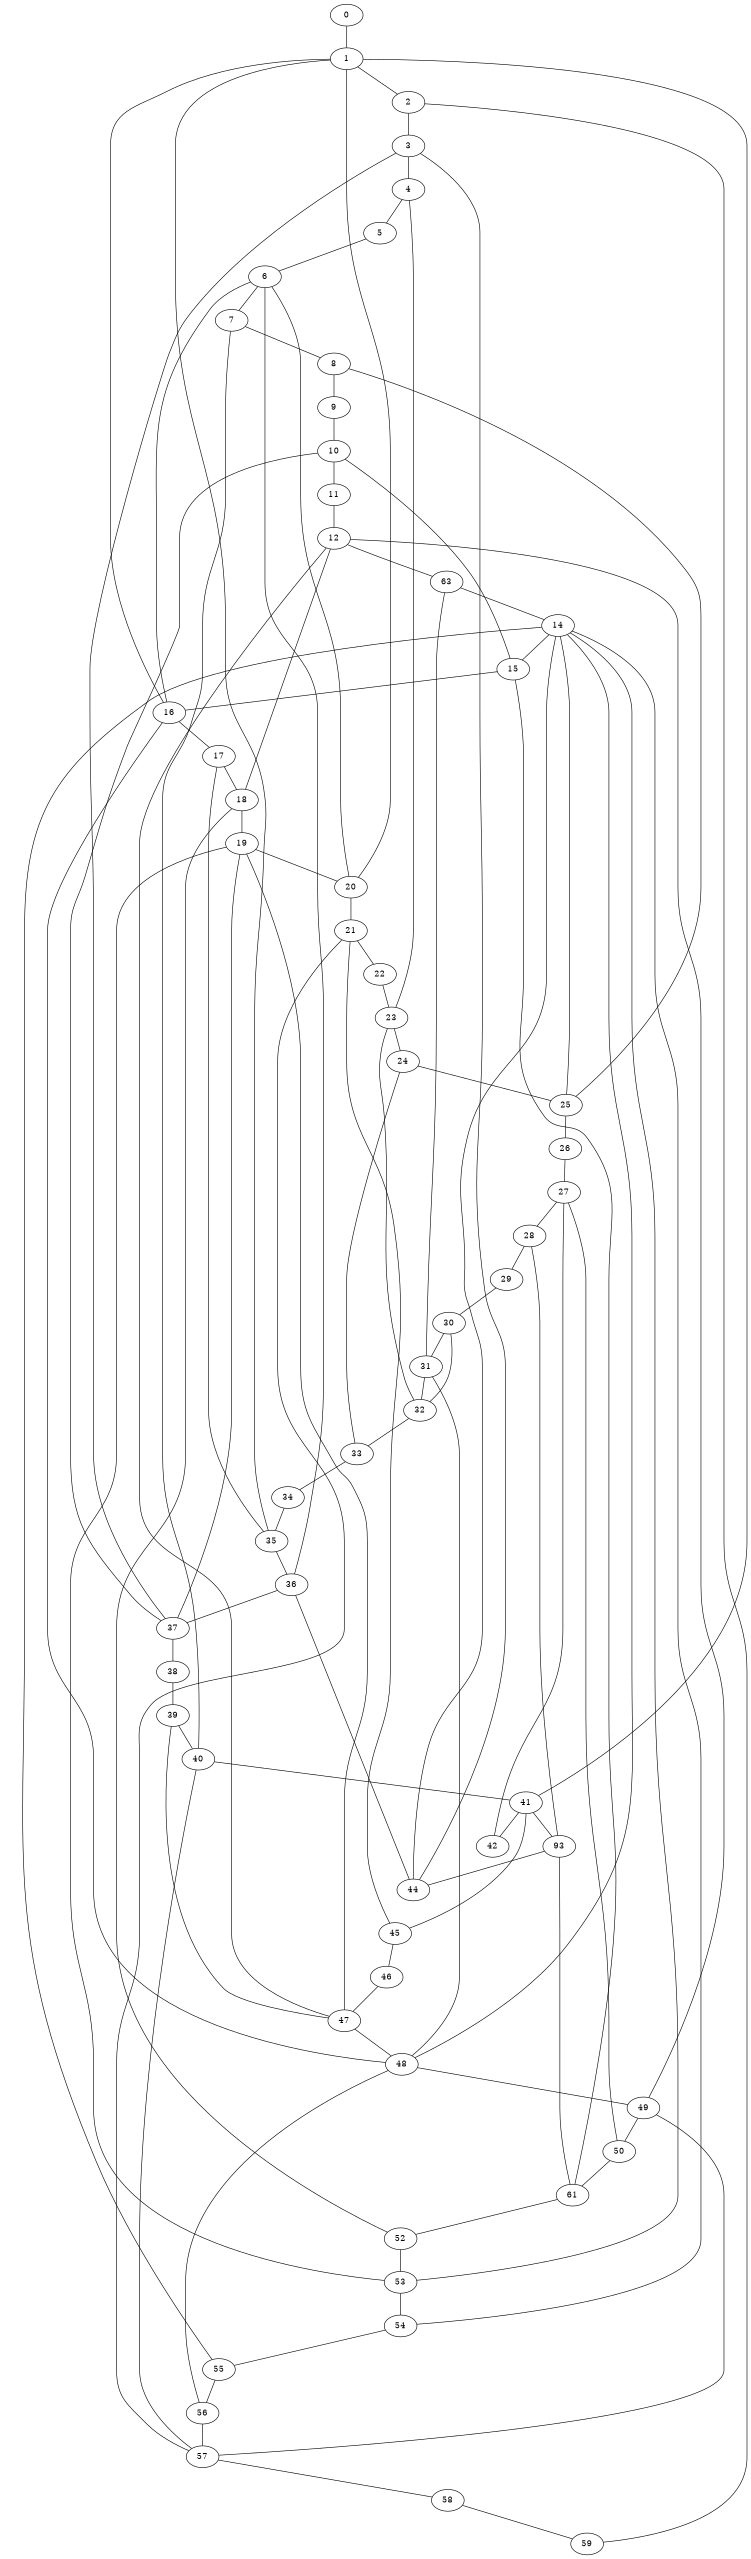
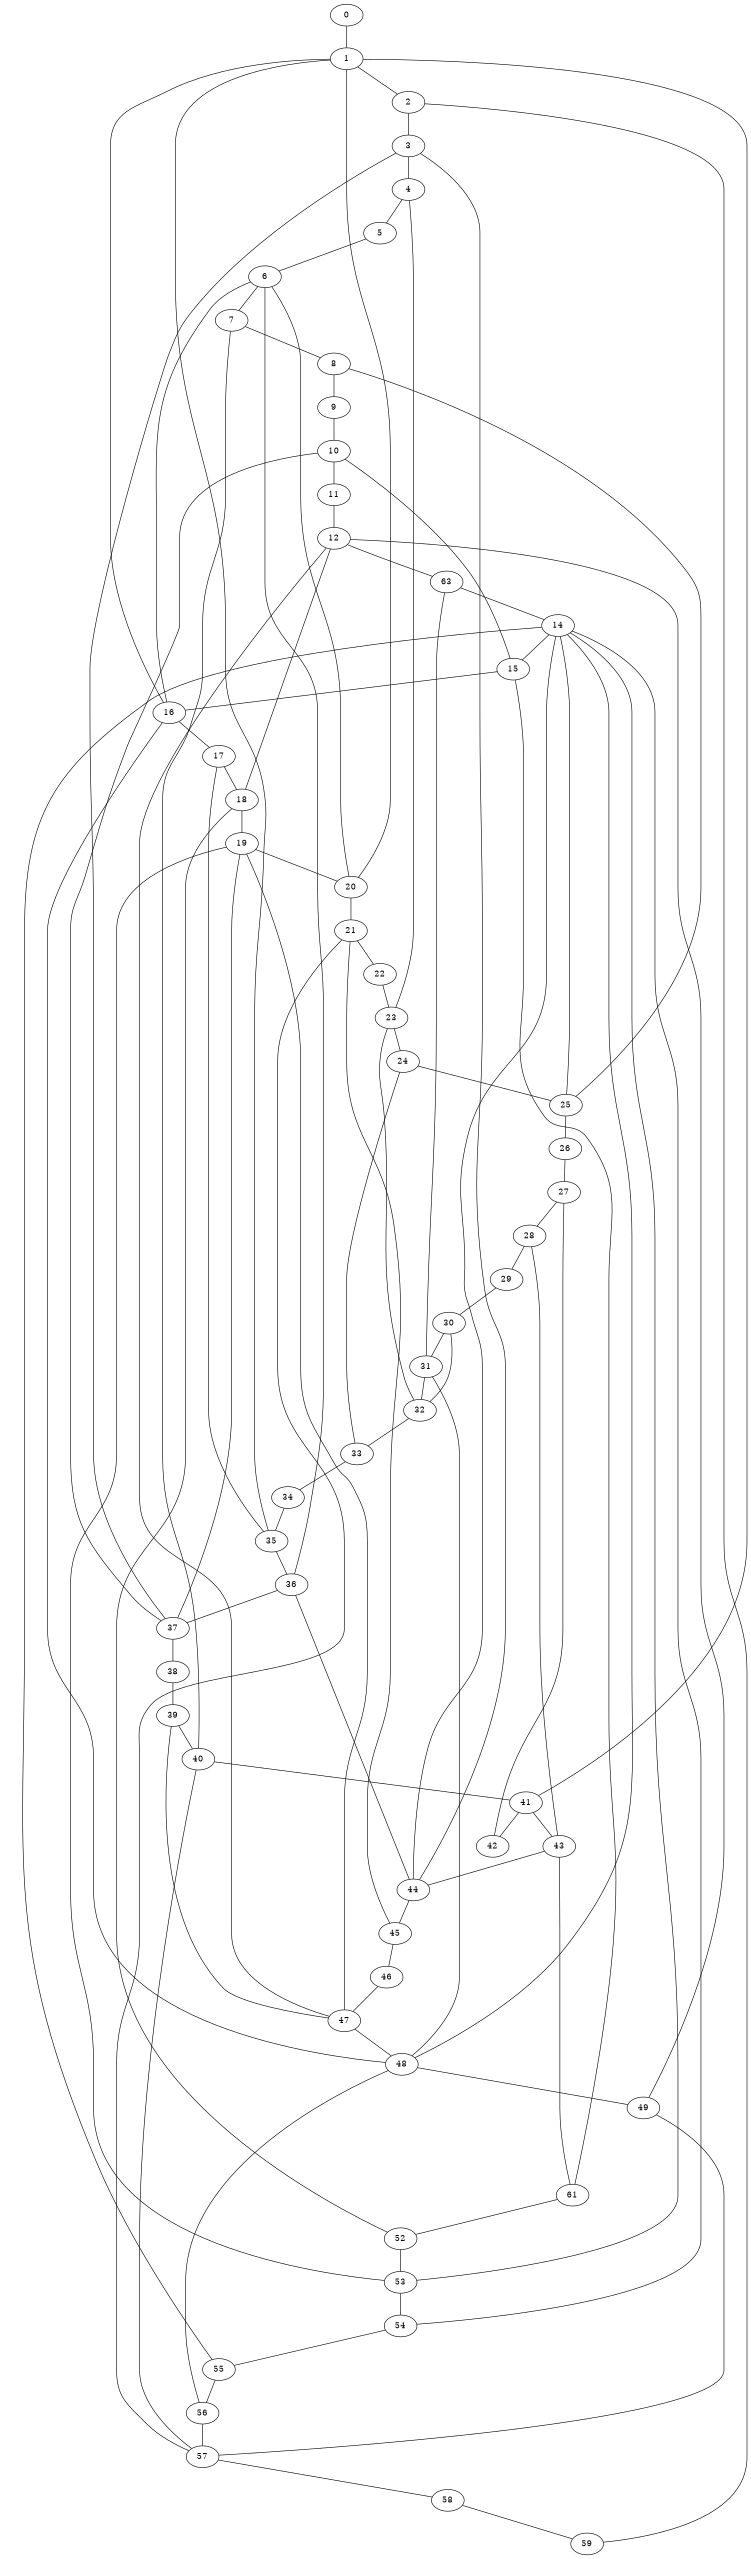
(559, 1846) -> (559, 1846)
(486, 1887) -> (404, 1912)
(619, 2152) -> none
